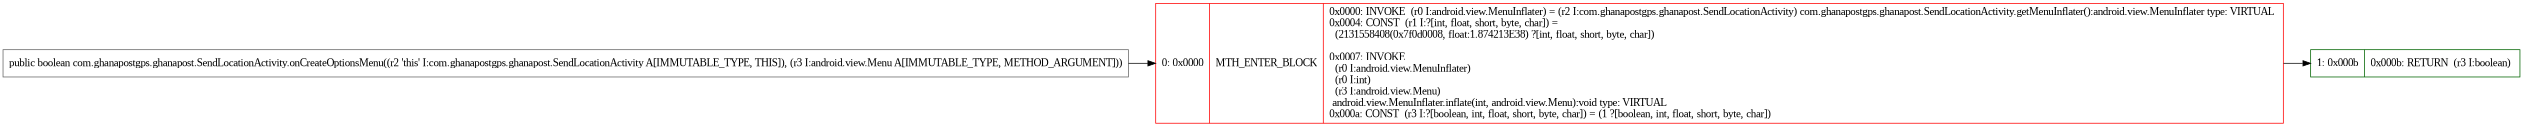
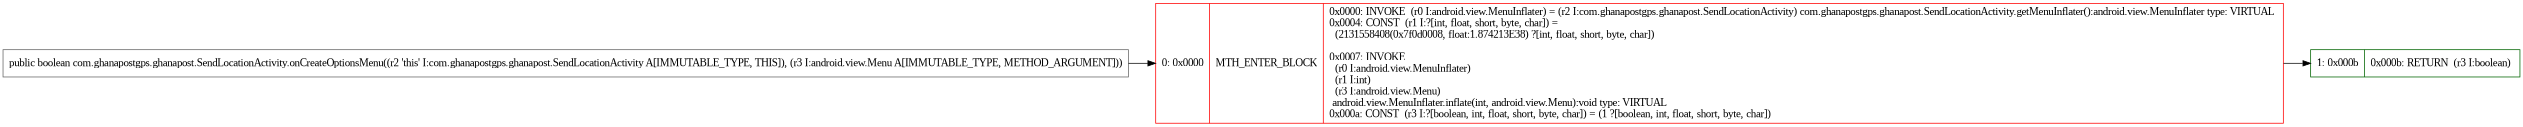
(1350, 80) -> (1350, 80)
